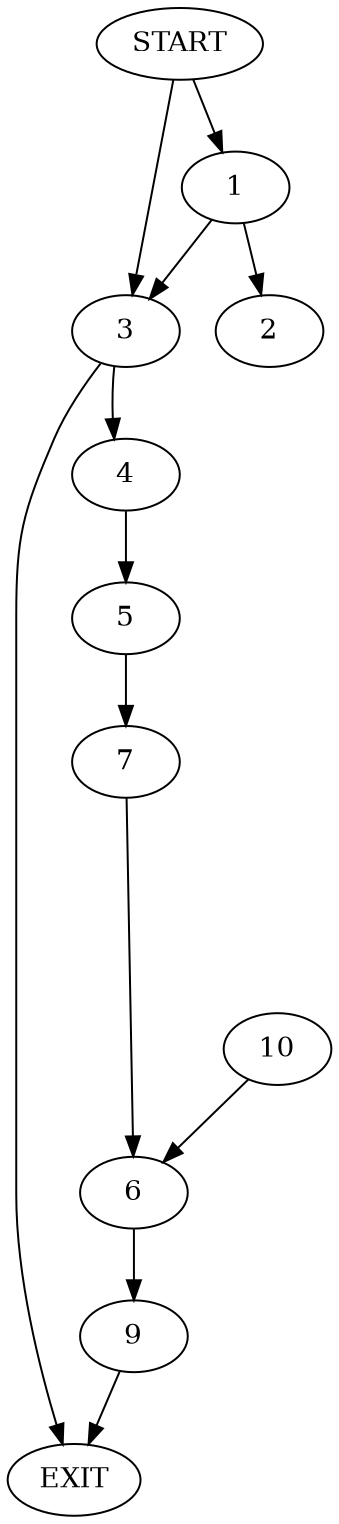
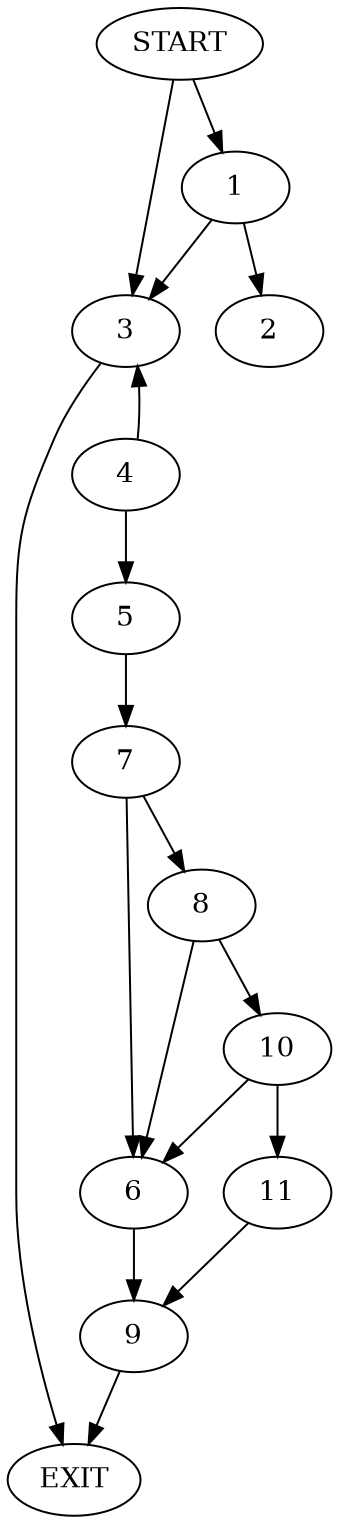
(113, 393) -> (139, 413)
none -> (202, 905)
none -> (278, 1193)
